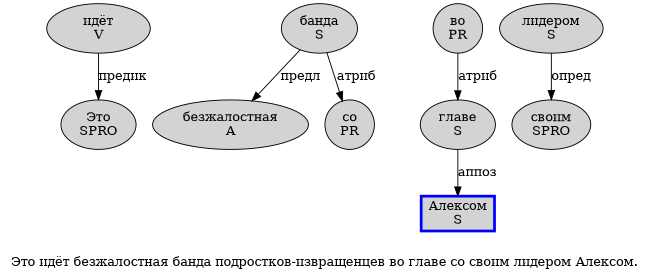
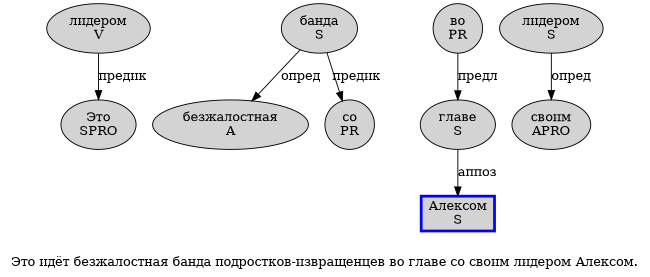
(99, 28) -> (99, 28)
(301, 77) -> (301, 77)
(357, 77) -> (357, 77)
(478, 77) -> (478, 77)
(551, 125) -> (551, 125)
